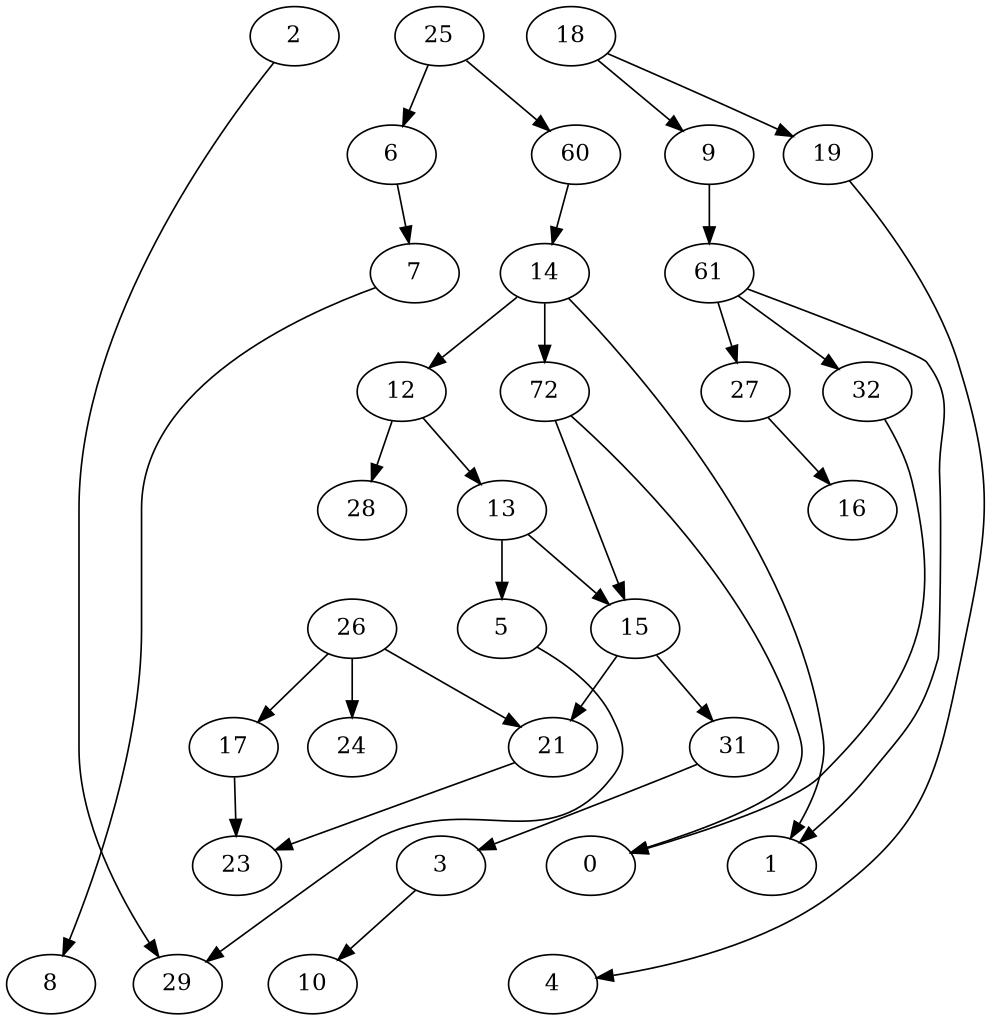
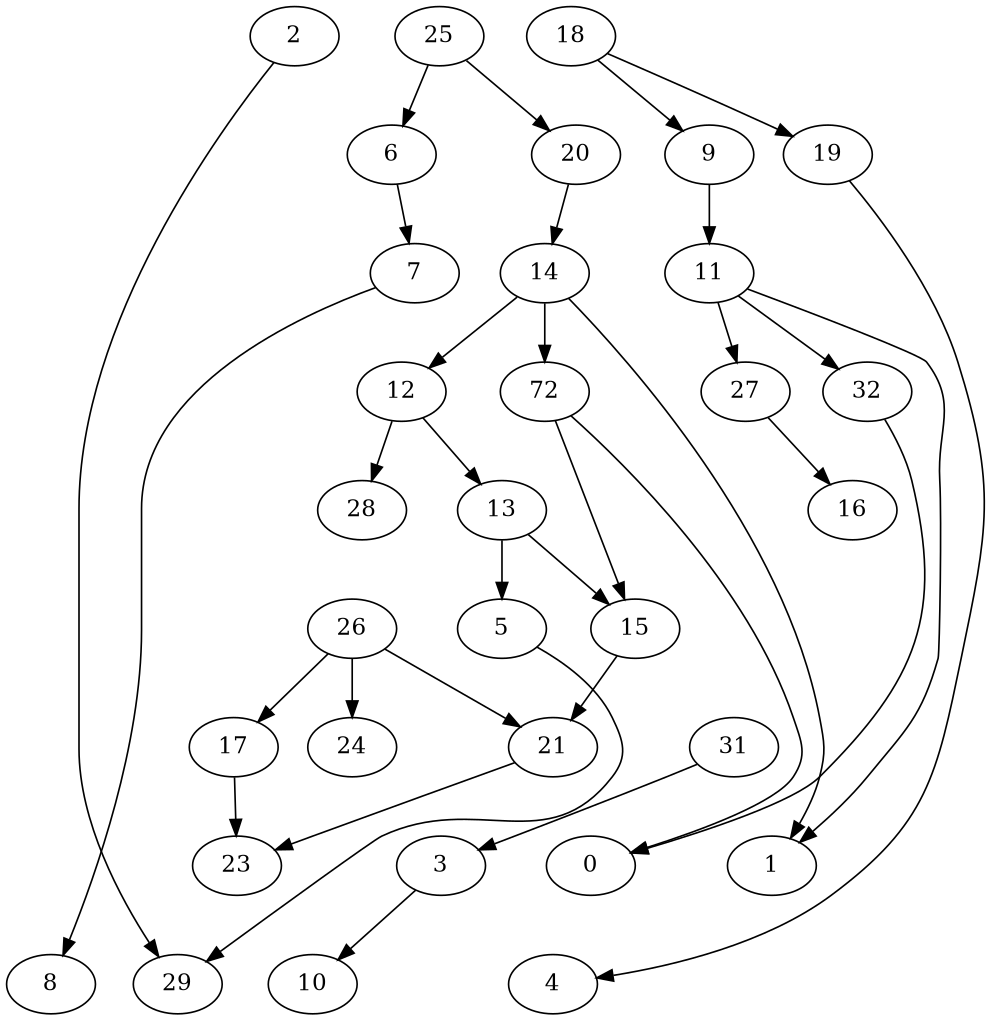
(576, 155) -> (576, 155)
(709, 273) -> (709, 273)
(679, 682) -> none
